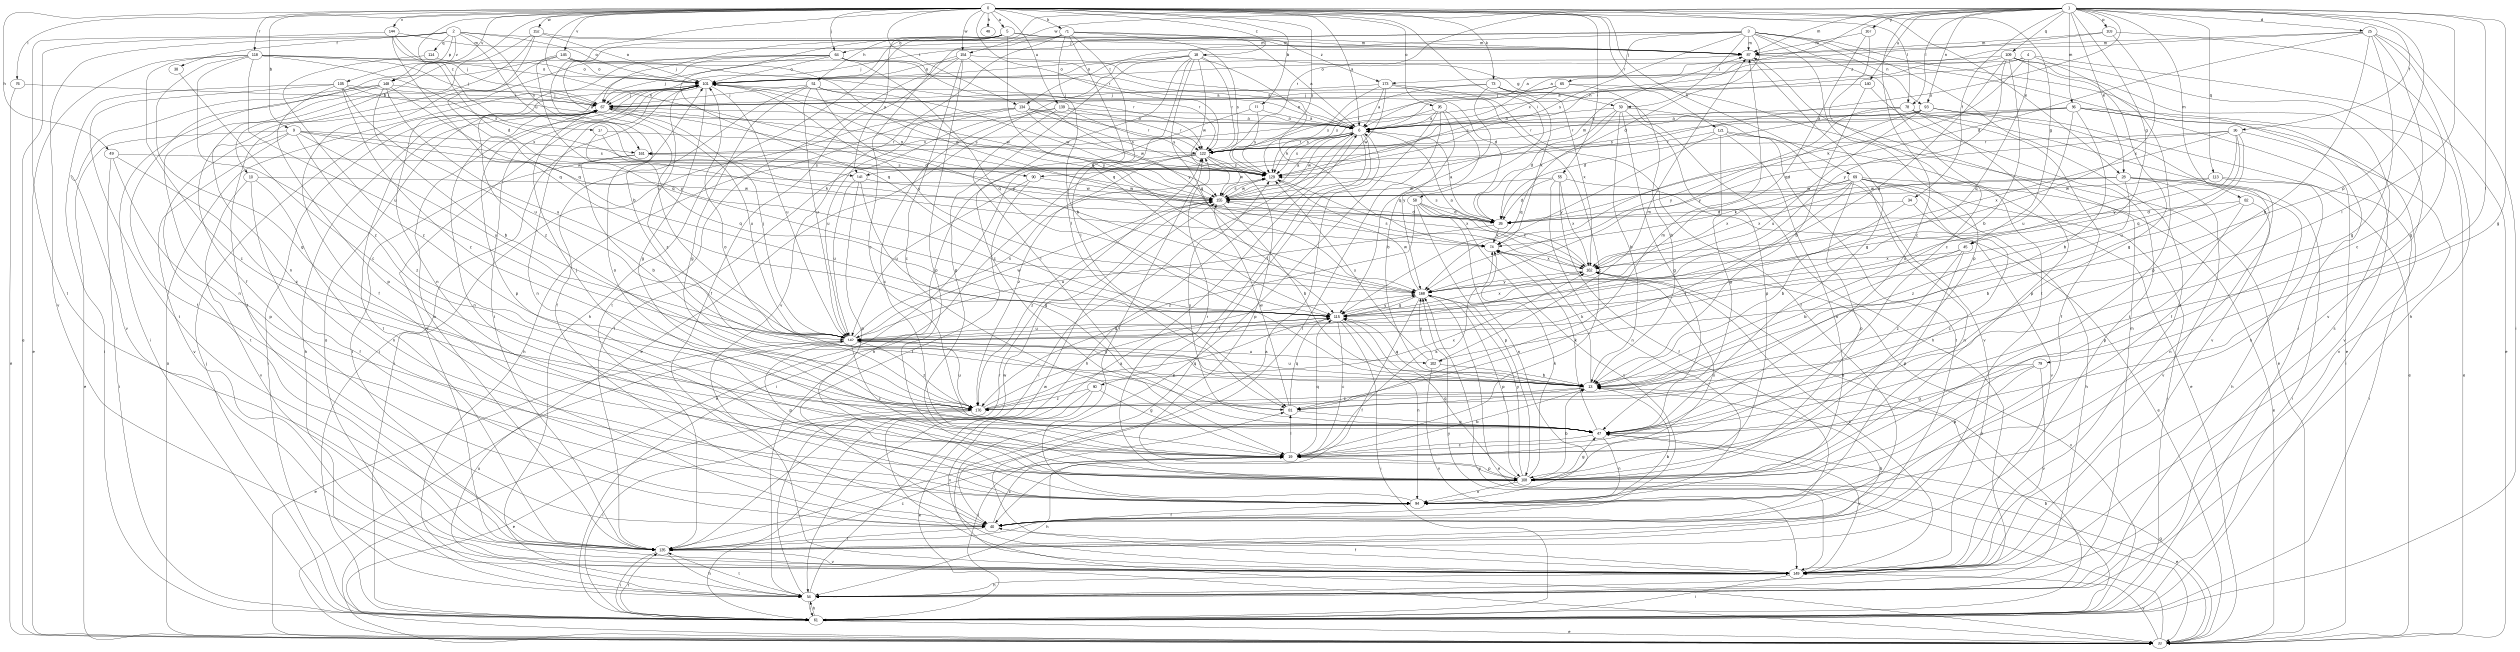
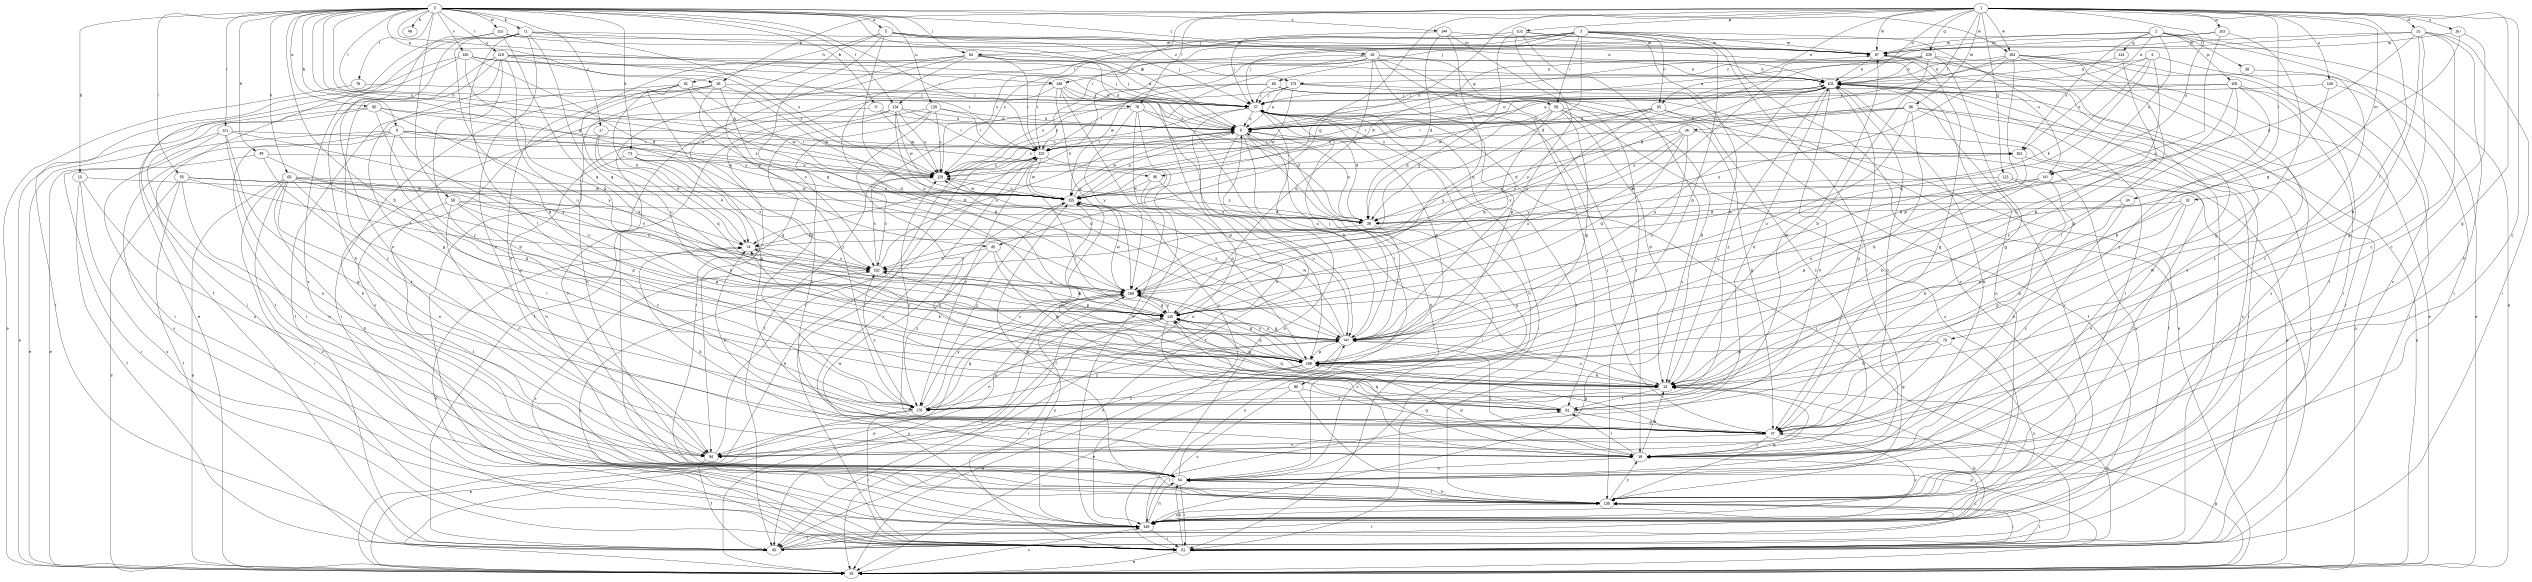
(1049, 98) -> (986, 94)
(2129, 281) -> (1974, 286)
(1141, 349) -> (1518, 197)
